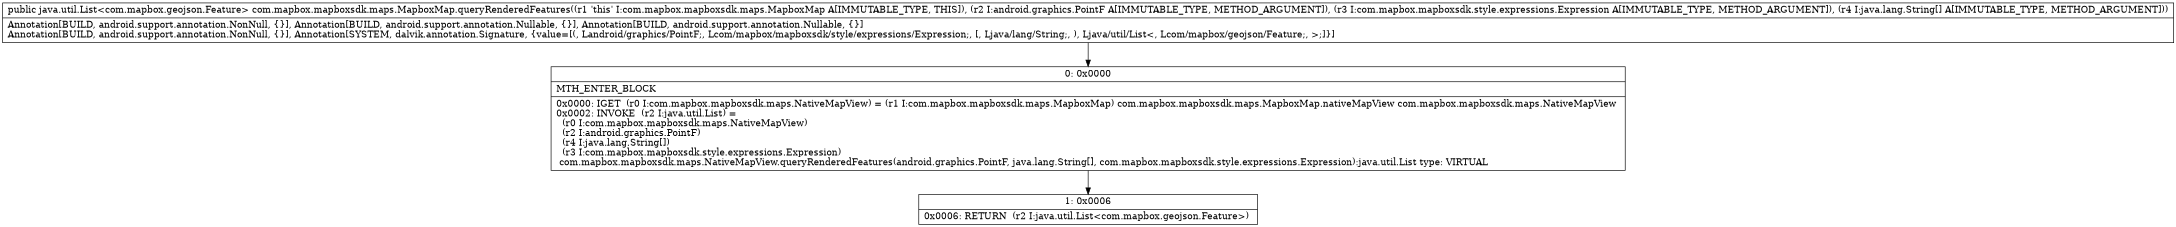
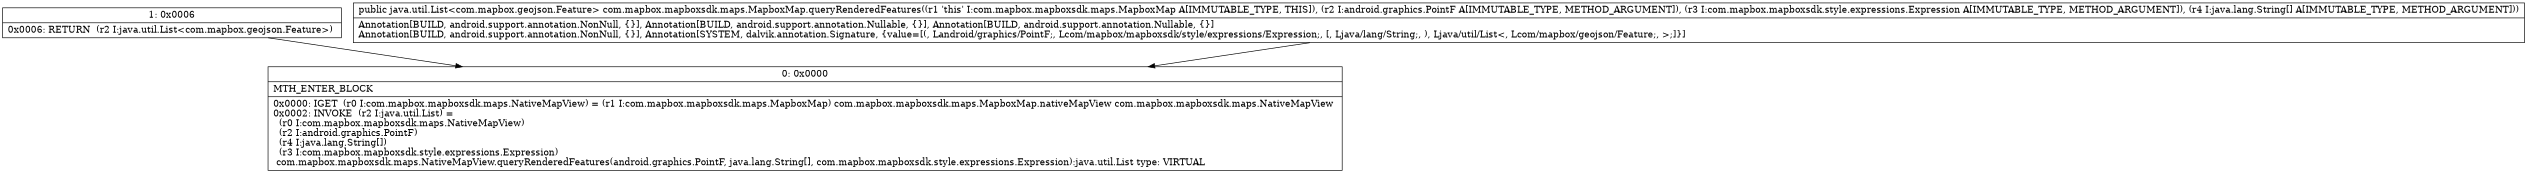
(1088, 179) -> (362, 52)
